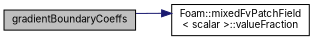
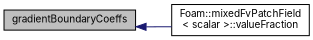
(149, 13) -> (159, 27)
